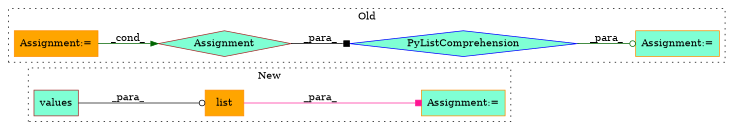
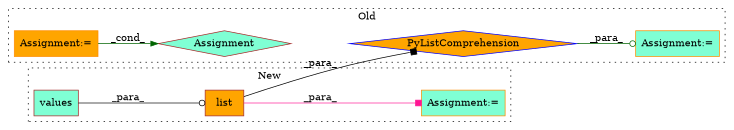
(317, 44) -> (322, 72)
(463, 44) -> (463, 44)
(224, 103) -> (224, 103)
